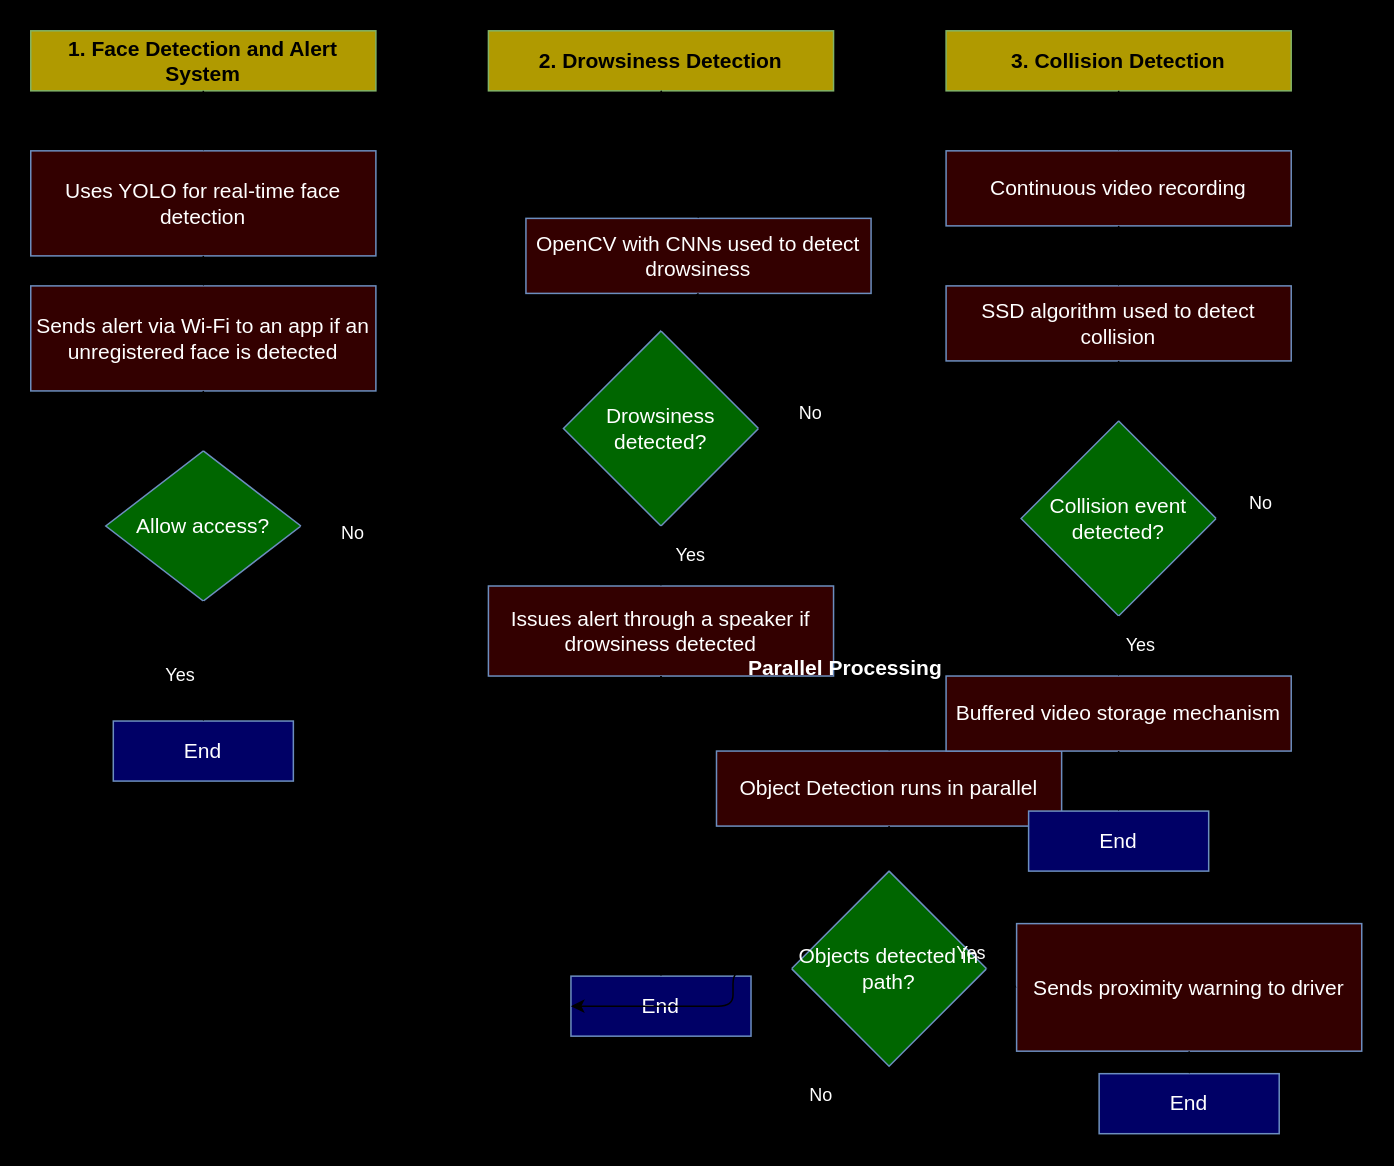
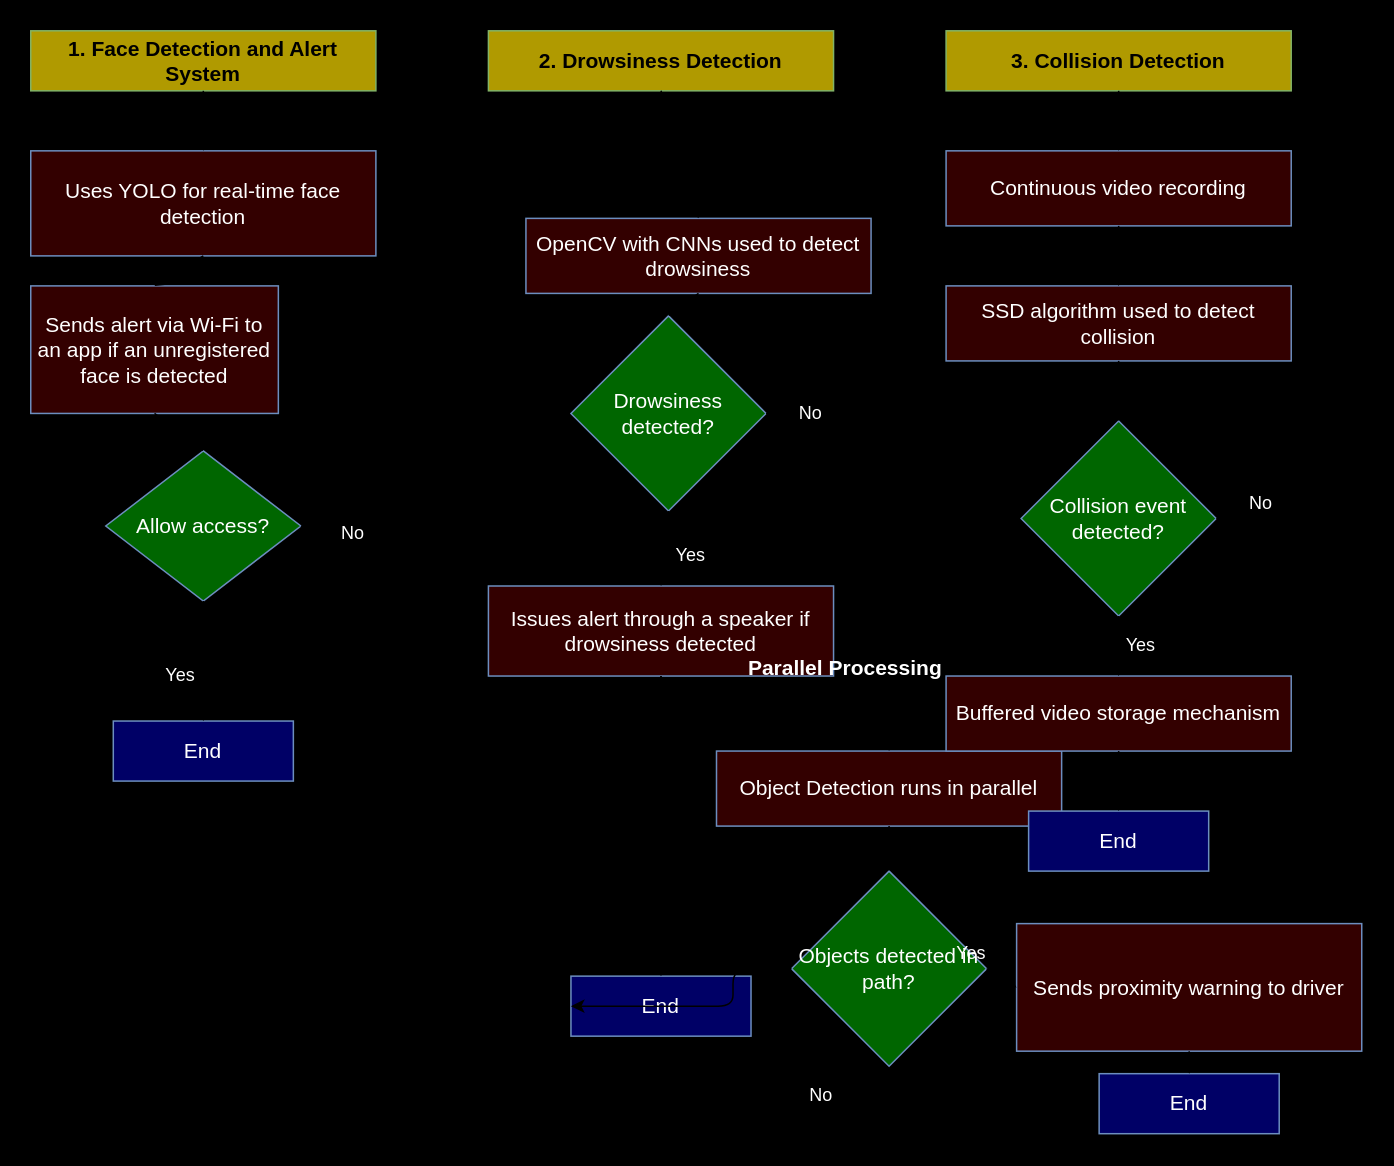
(203, 338) -> (155, 350)
(661, 428) -> (668, 413)
